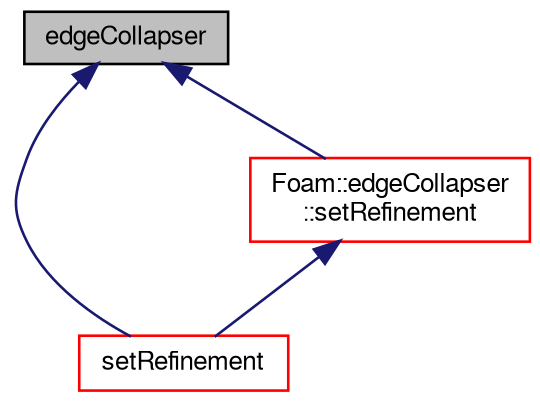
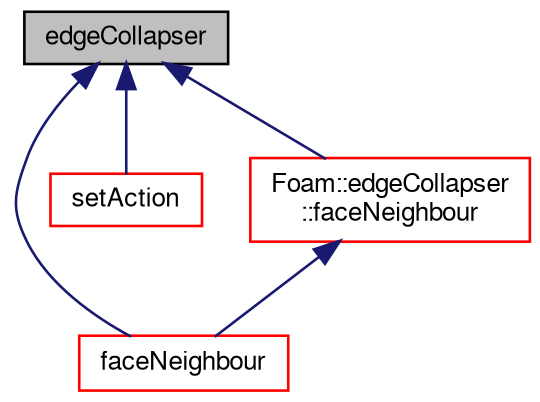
none -> (126, 200)
(390, 200) -> (390, 200)
(184, 363) -> (184, 363)
